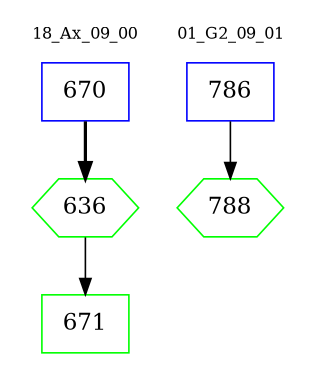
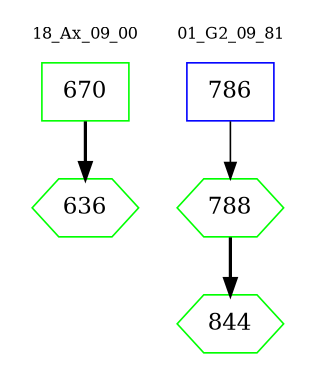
(231, 35) -> (231, 35)
(85, 92) -> (85, 92)
(85, 324) -> none
none -> (230, 324)
